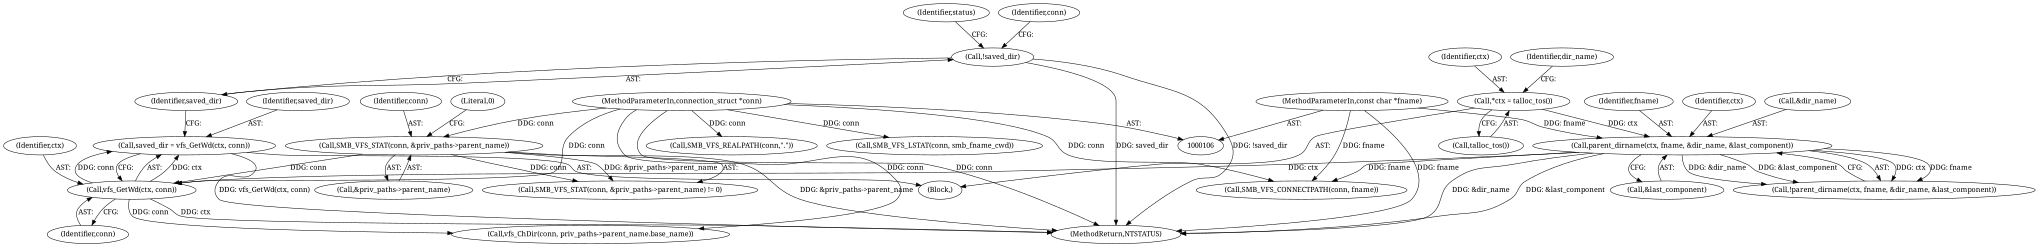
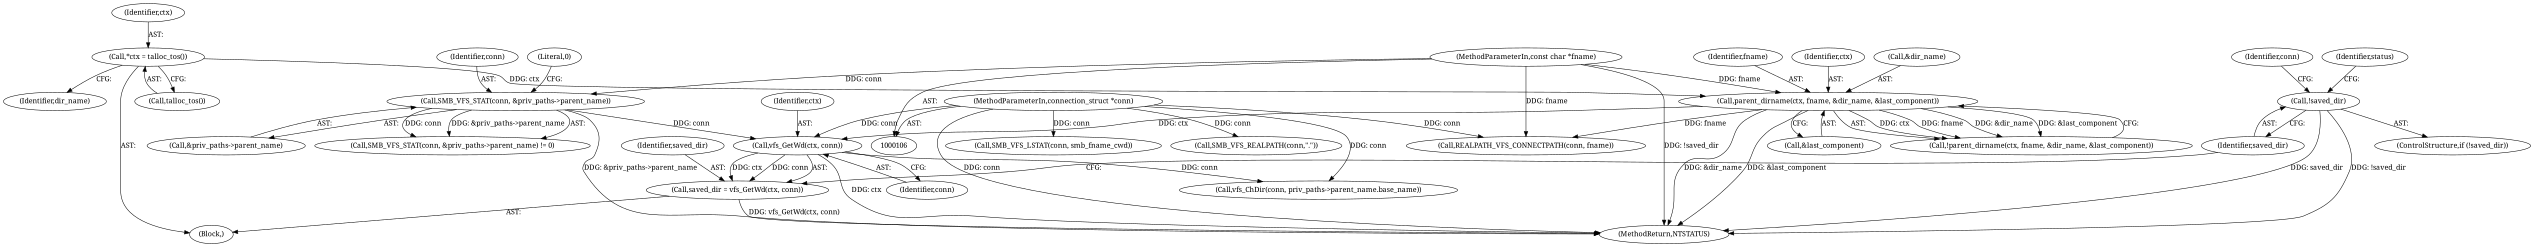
(1540, 77) -> (96, 76)
(527, 118) -> (1013, 68)
none -> (2453, 146)
(122, 161) -> none
(1438, 168) -> (1692, 146)
(1302, 190) -> (1526, 146)
